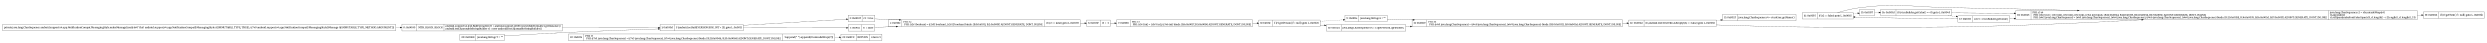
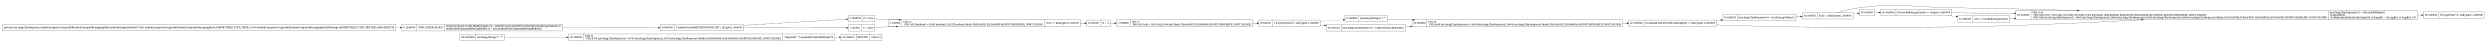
(1906, 18) -> (1798, 17)
(430, 27) -> (430, 27)
(581, 32) -> (536, 37)
